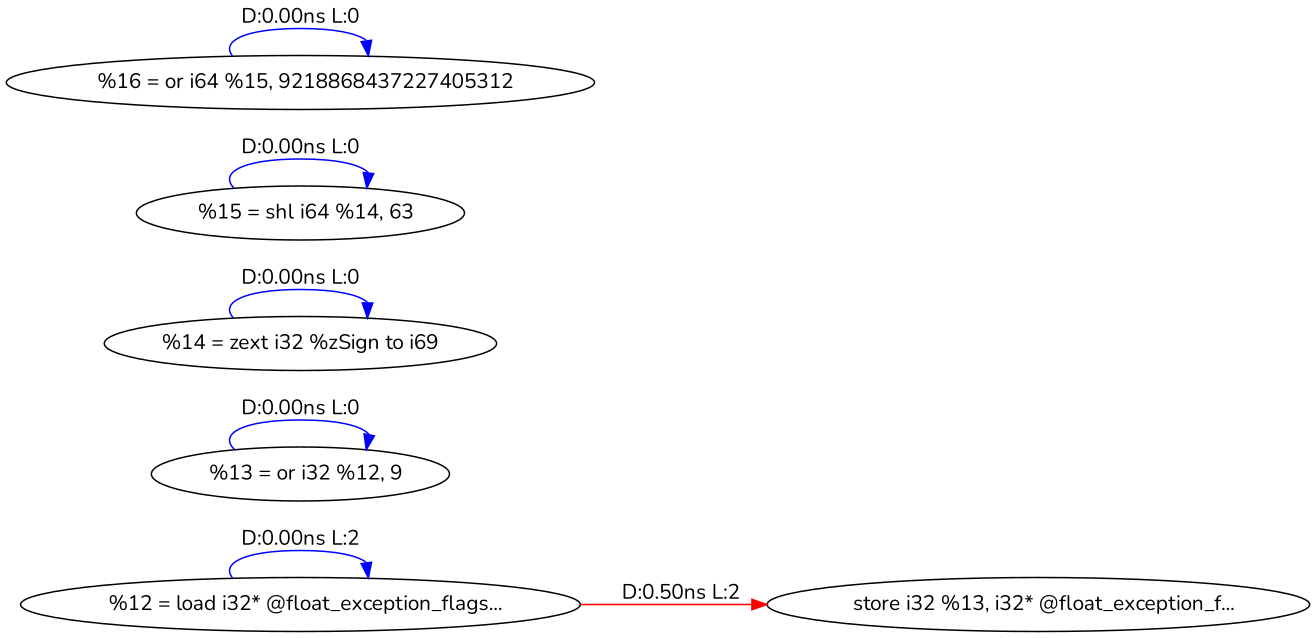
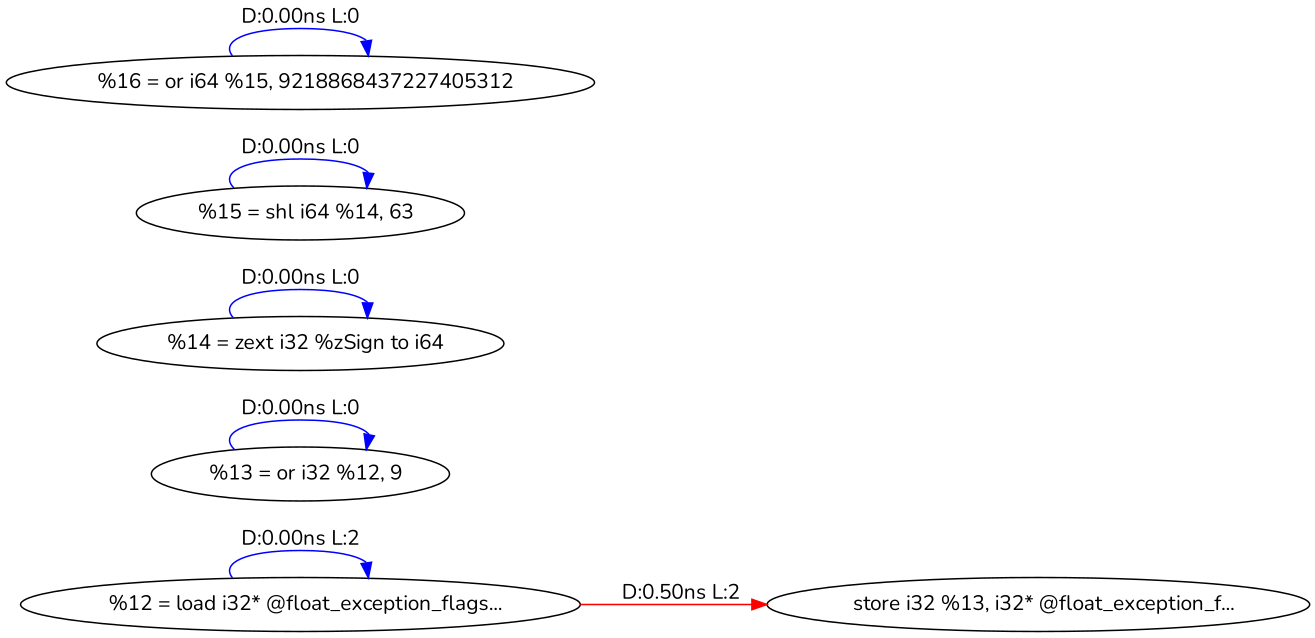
(300, 344) -> (300, 344)
